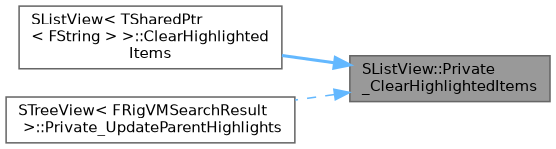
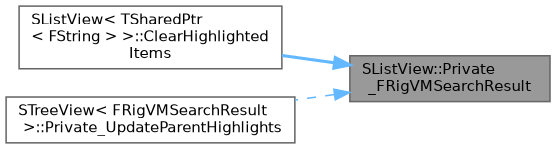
(450, 79) -> (450, 79)
